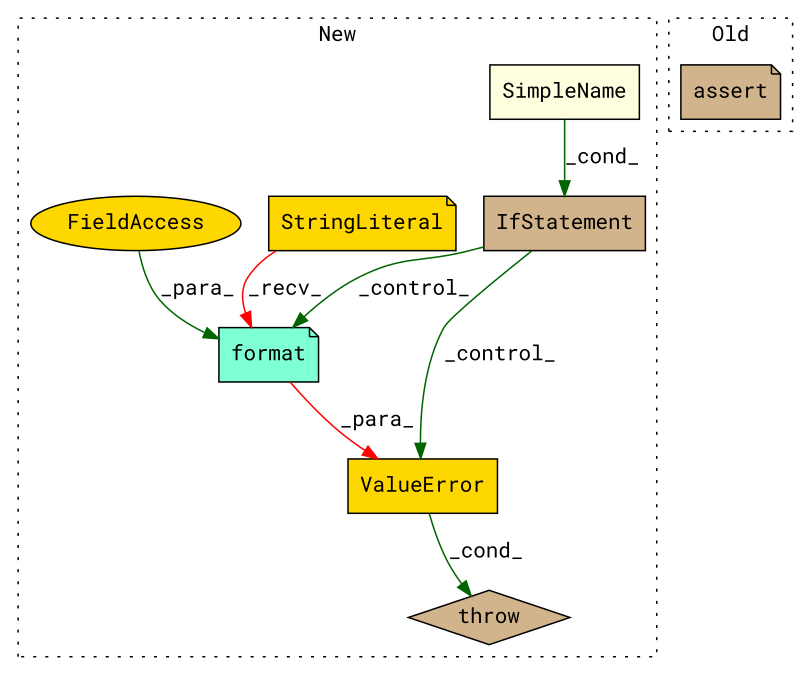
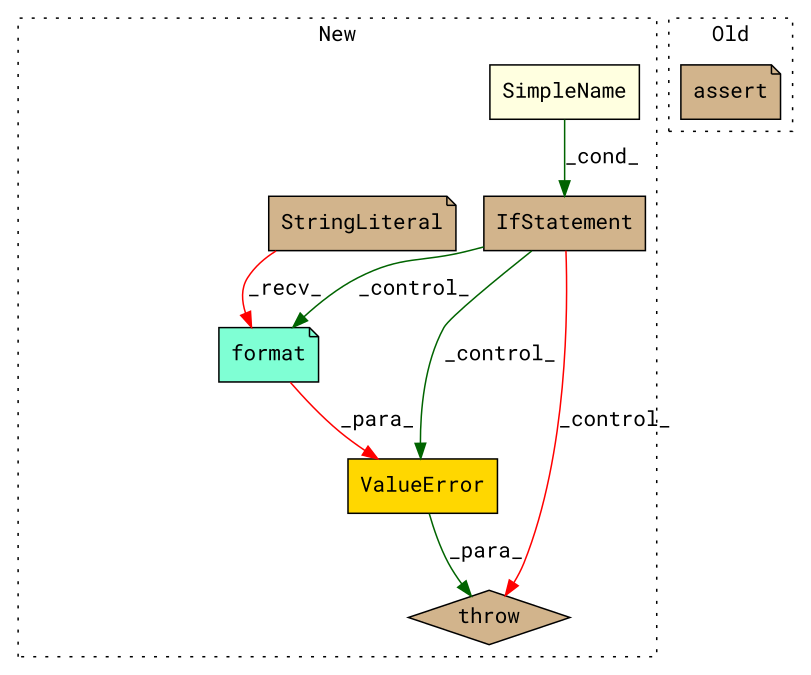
(136, 223) -> none
(362, 223) -> (362, 223)
none -> (558, 420)
(486, 552) -> (486, 552)
